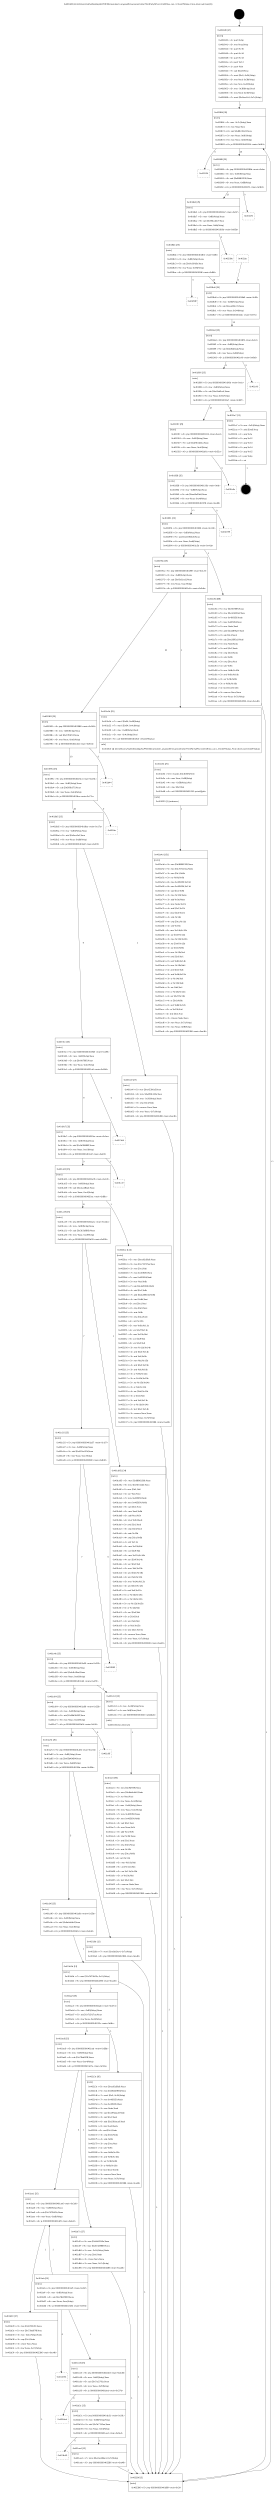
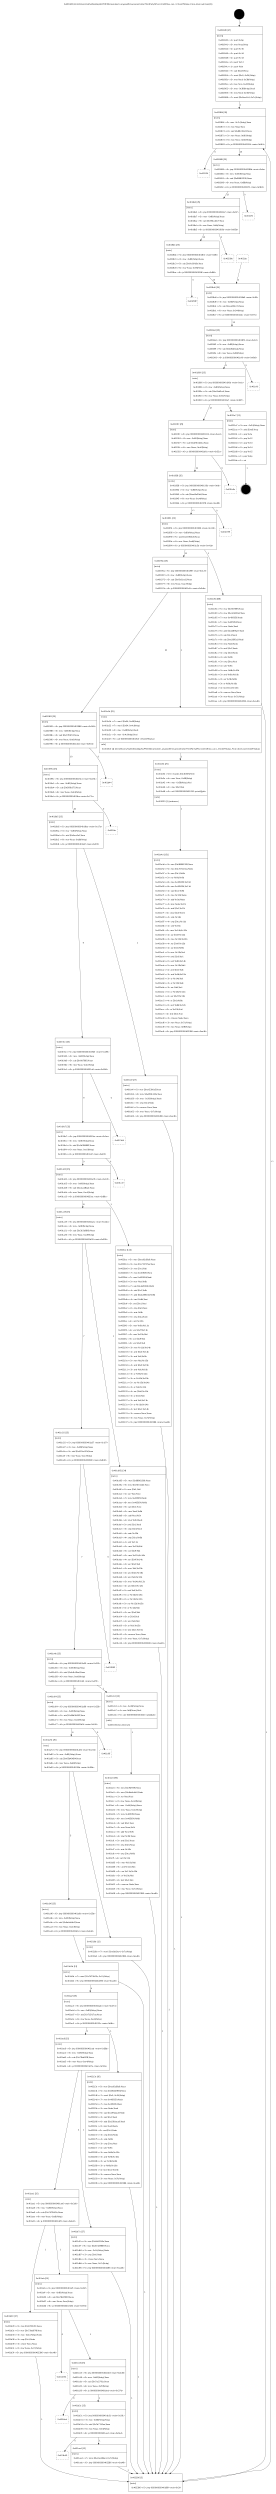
none -> (203, 237)
(49, 2251) -> (57, 2249)
